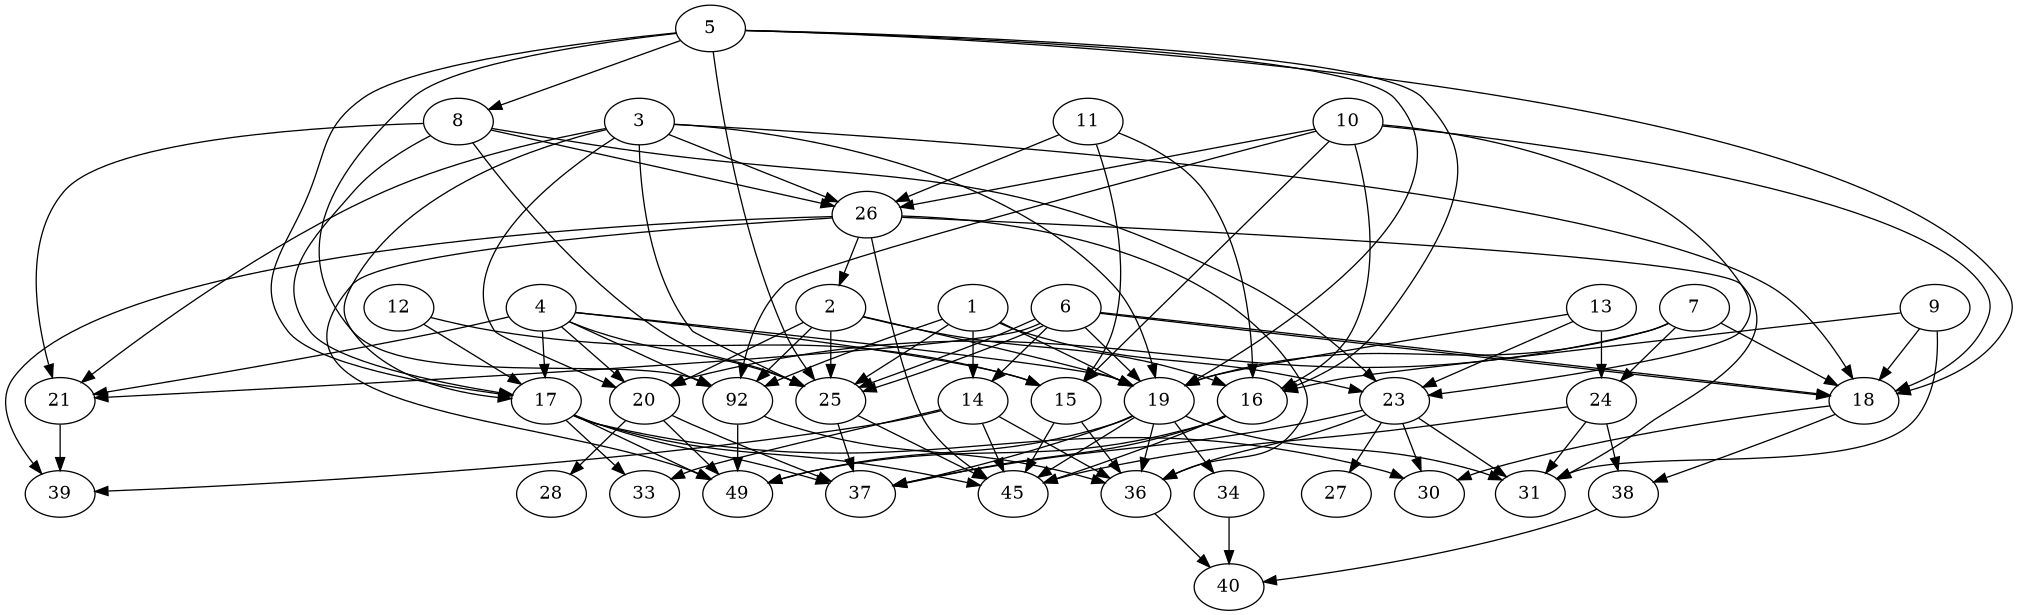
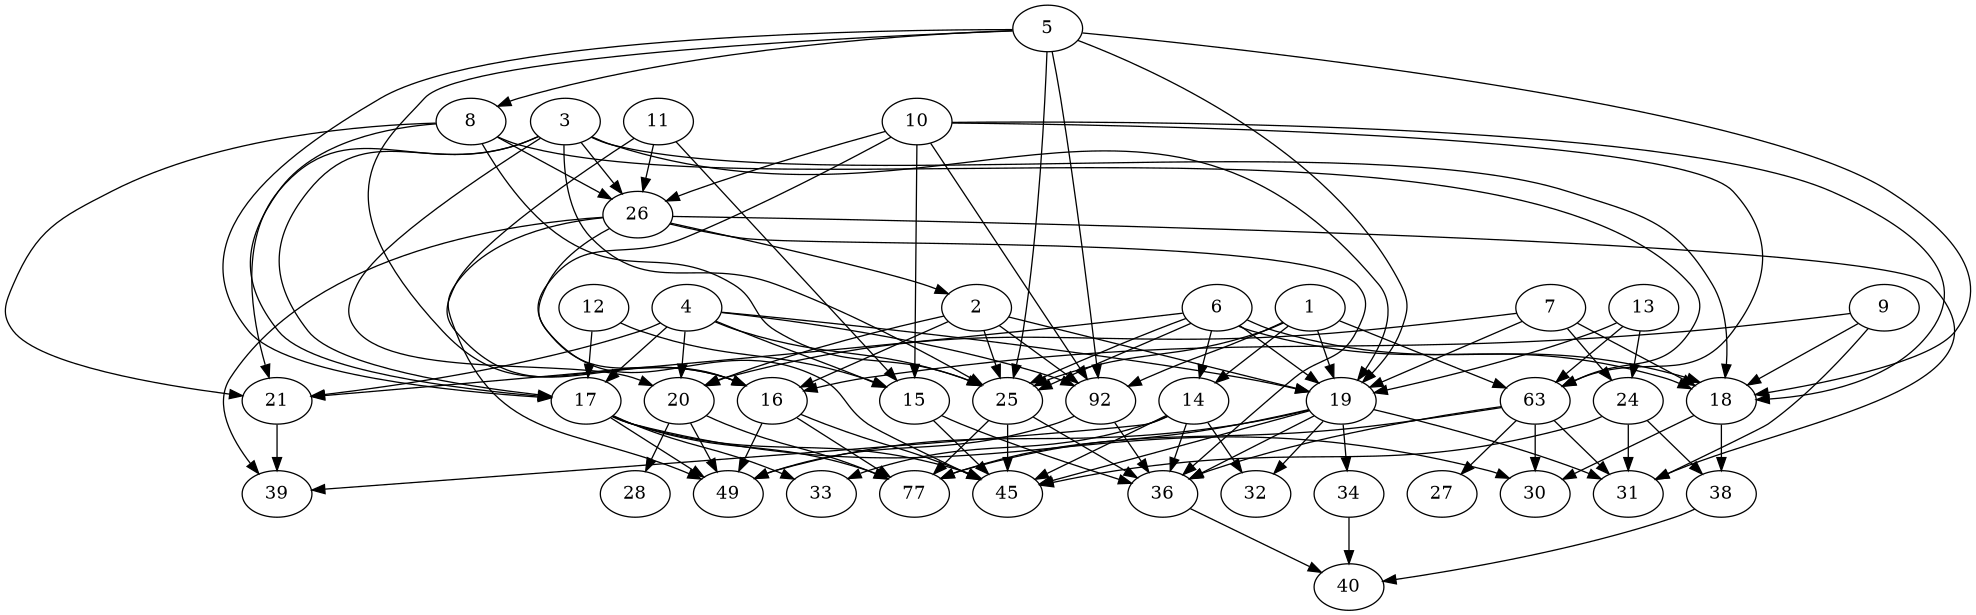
(1395, 401) -> (1535, 401)
none -> (1103, 457)
(861, 494) -> (915, 494)
none -> (1256, 494)
